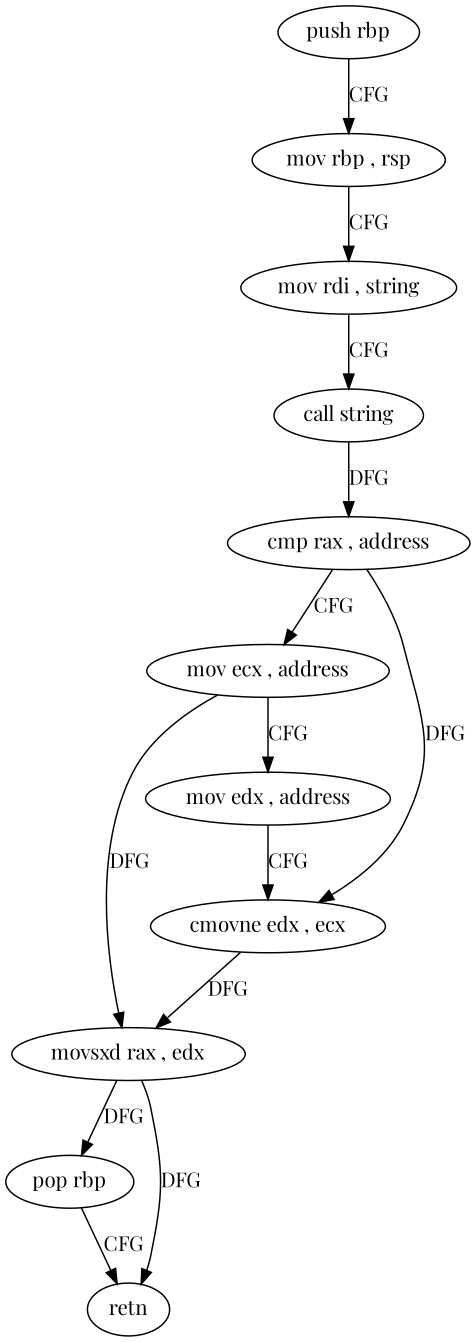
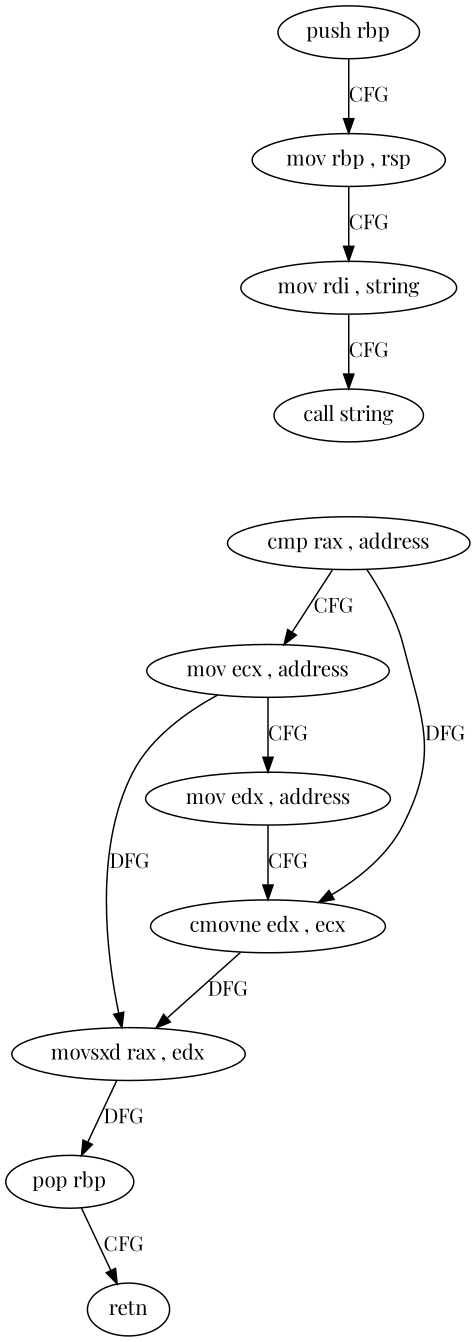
(349, 472) -> none
(160, 1175) -> none
